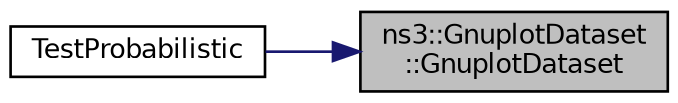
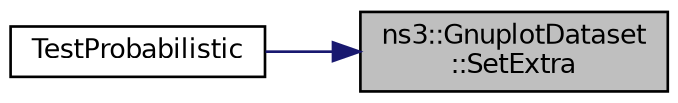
(514, 52) -> (514, 52)
